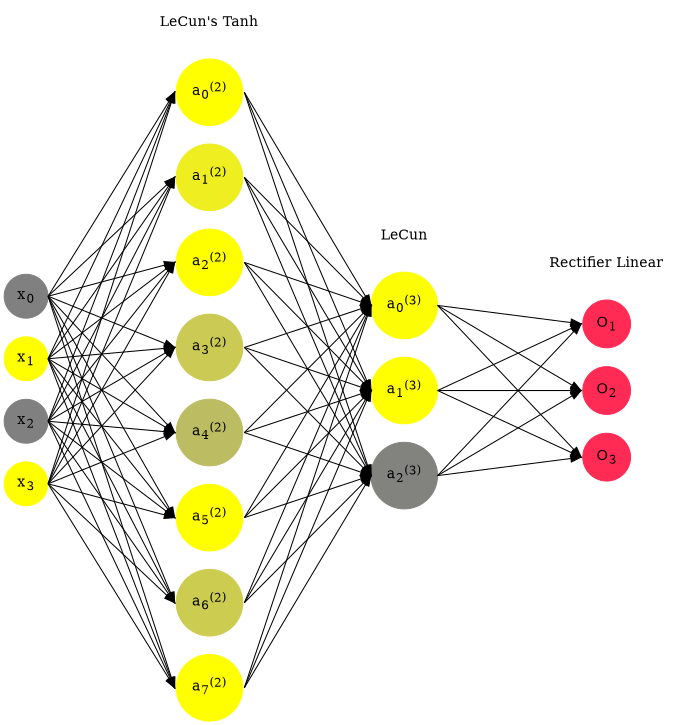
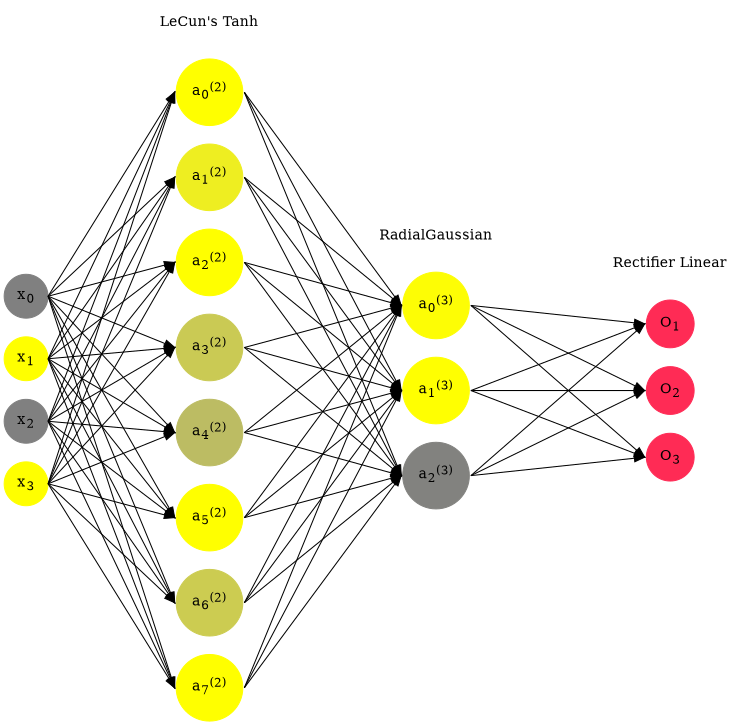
(404, 236) -> (436, 236)
